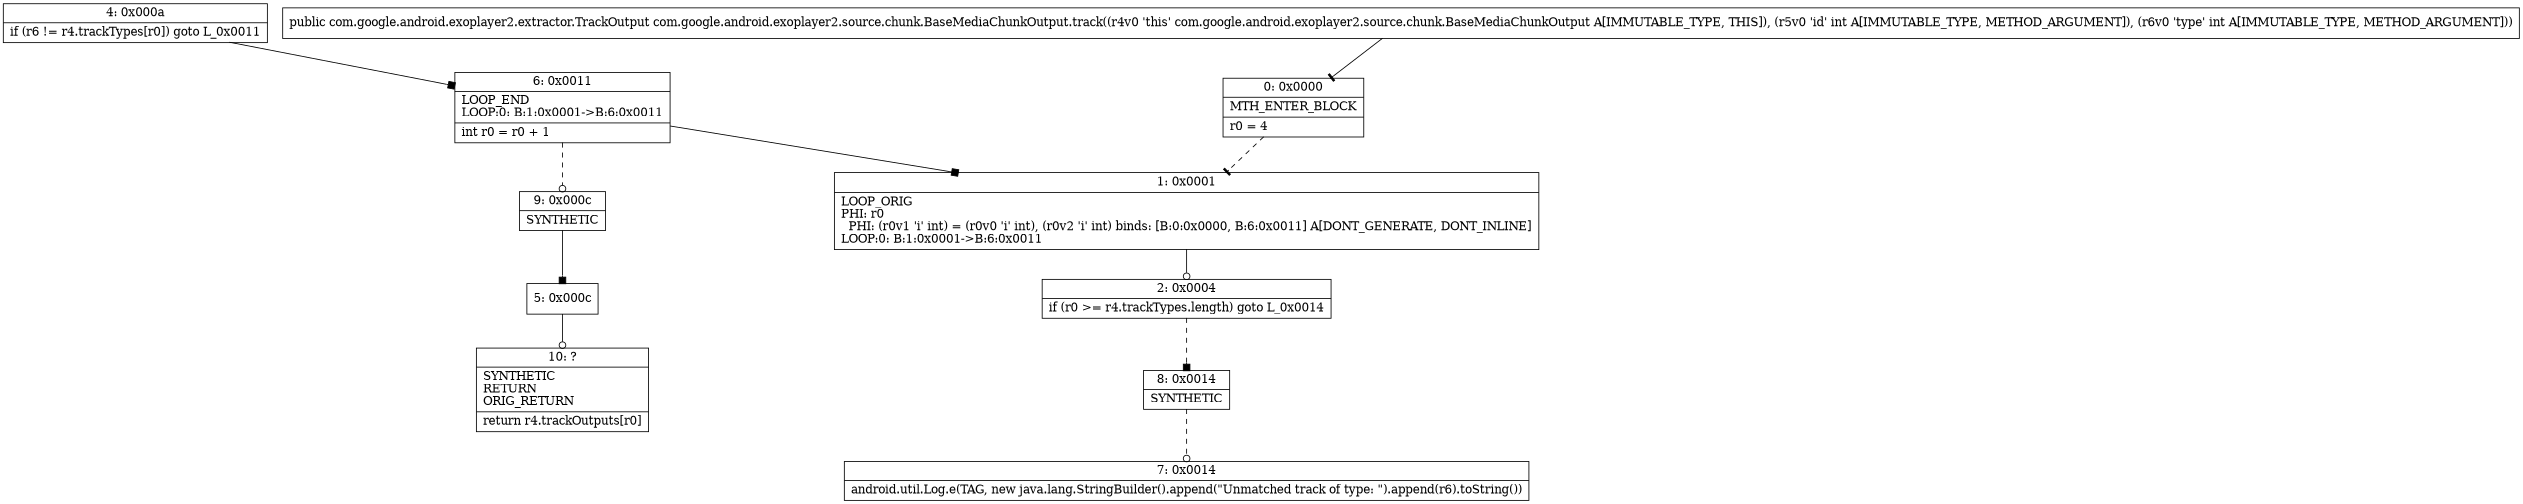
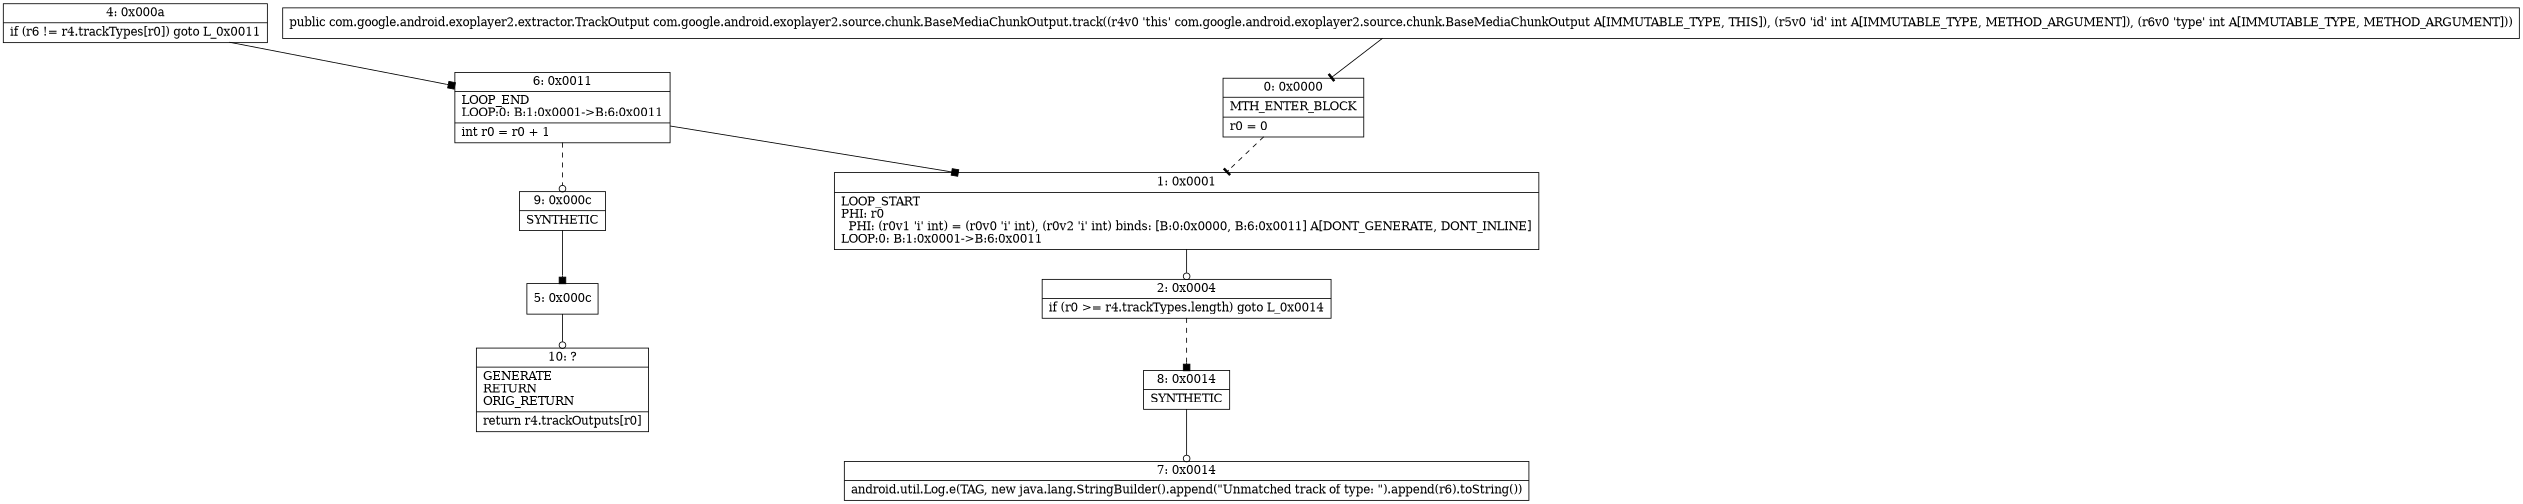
(1249, 127) -> (1249, 127)
(877, 202) -> (881, 202)
(519, 377) -> (518, 377)
(1187, 432) -> (1187, 432)
